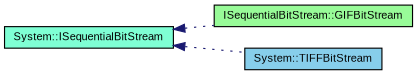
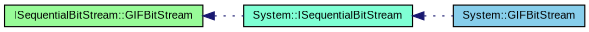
(199, 27) -> (229, 16)
(313, 59) -> (519, 16)
